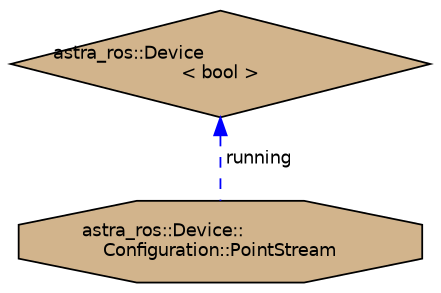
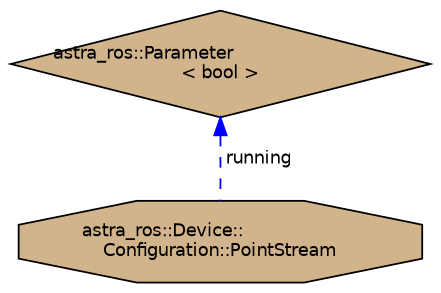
(220, 64) -> (220, 64)
